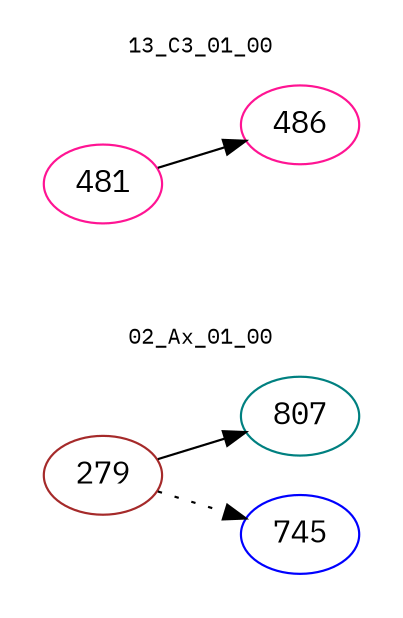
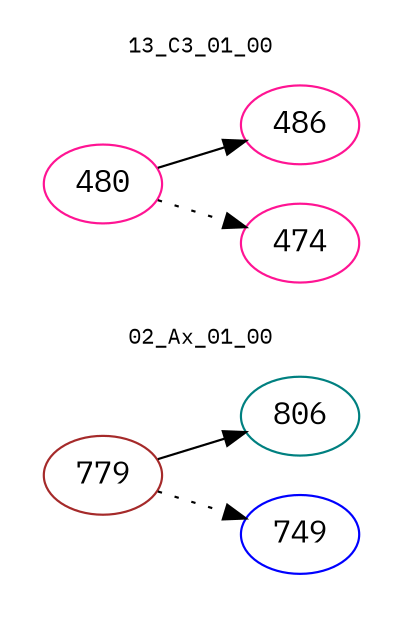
(103, 184) -> (103, 184)
none -> (300, 243)
(300, 416) -> (300, 416)
(103, 475) -> (103, 475)
(300, 534) -> (300, 534)
